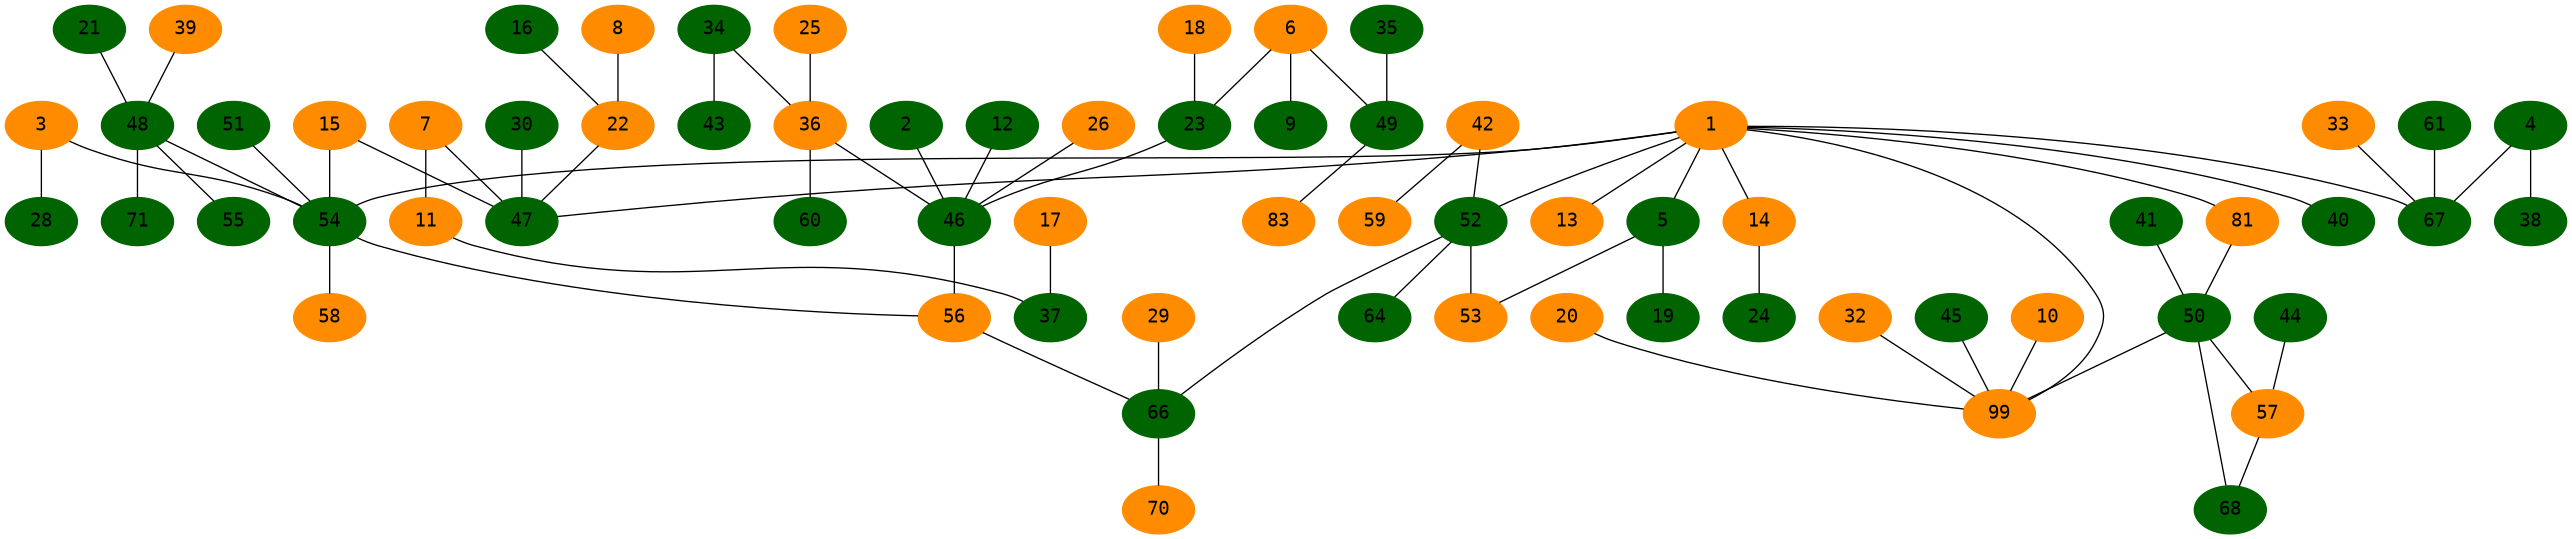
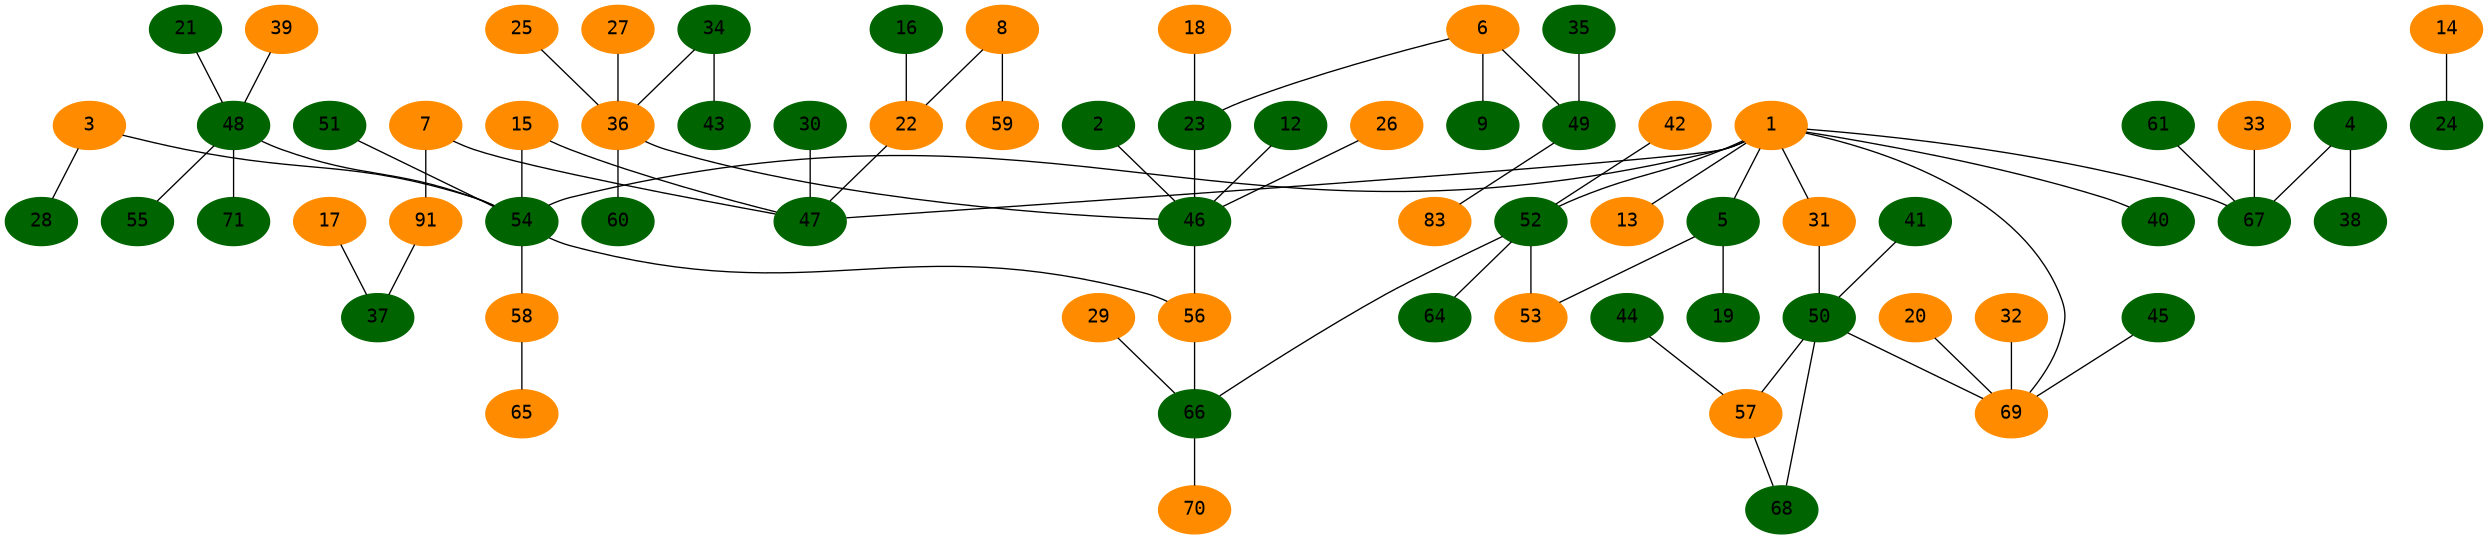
none -> (618, 29)
(1429, 174) -> (1002, 78)
(1735, 174) -> none
(426, 222) -> (426, 222)
(2242, 222) -> (1819, 222)
(2047, 318) -> none
none -> (522, 414)
(1999, 414) -> (2011, 414)
